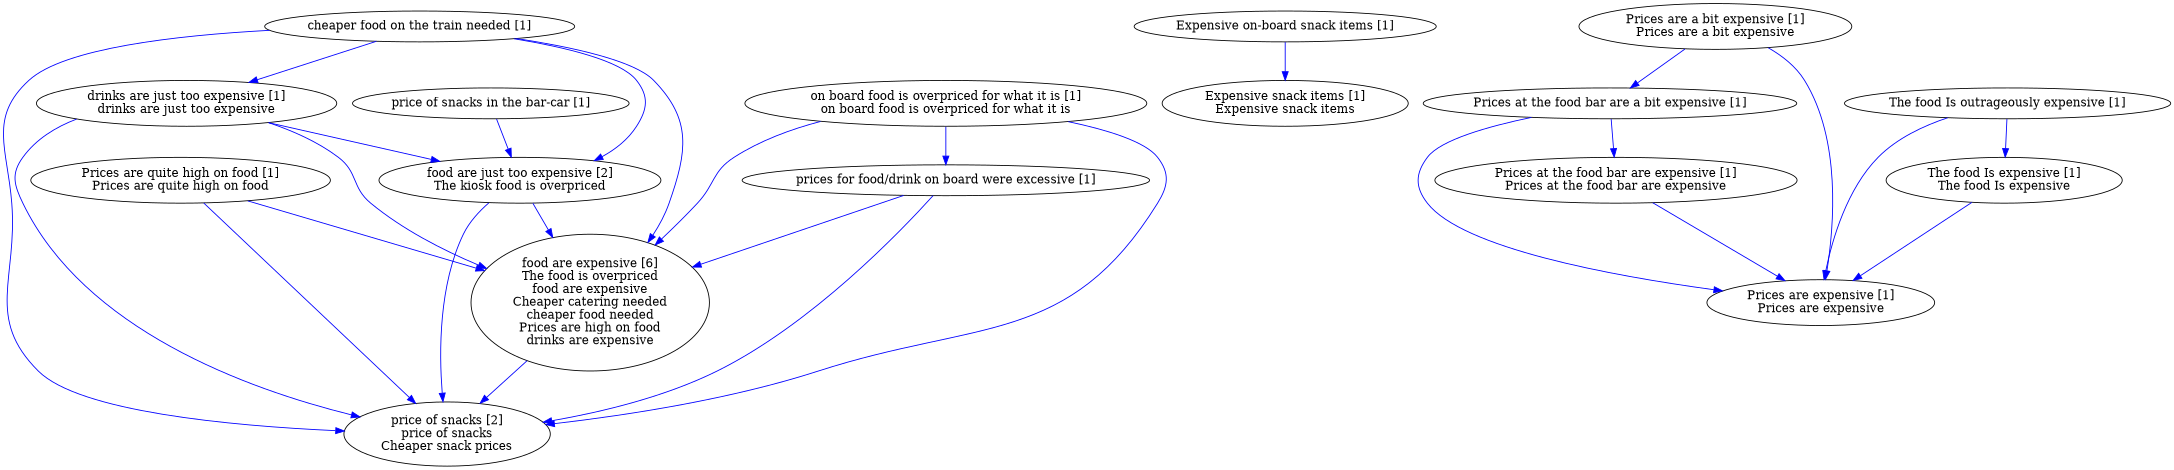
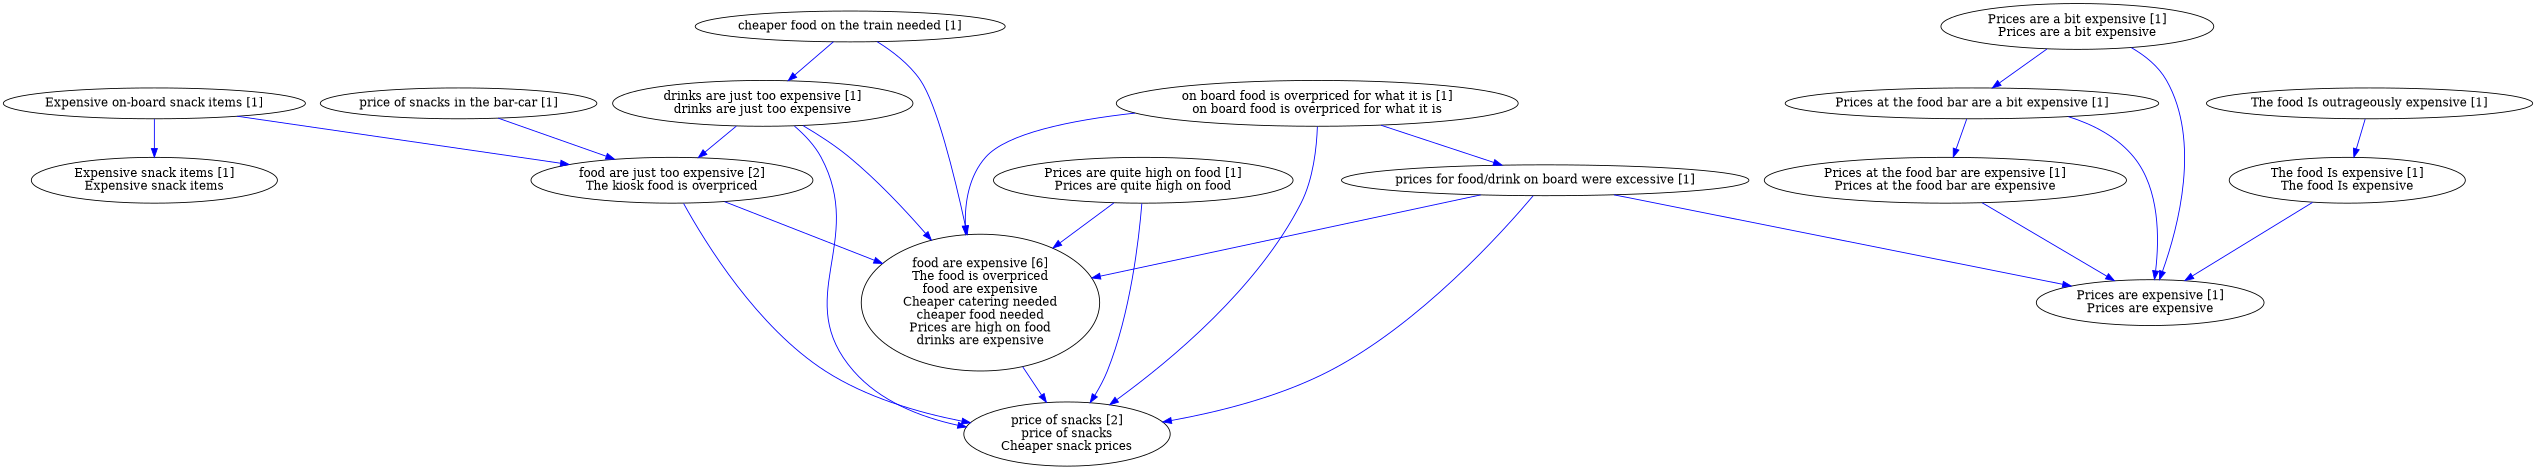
(623, 70) -> (399, 140)
(1864, 175) -> (1838, 240)
(11, 255) -> none
